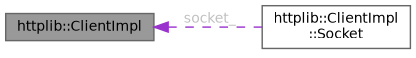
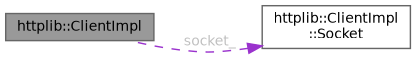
(215, 27) -> (189, 51)
